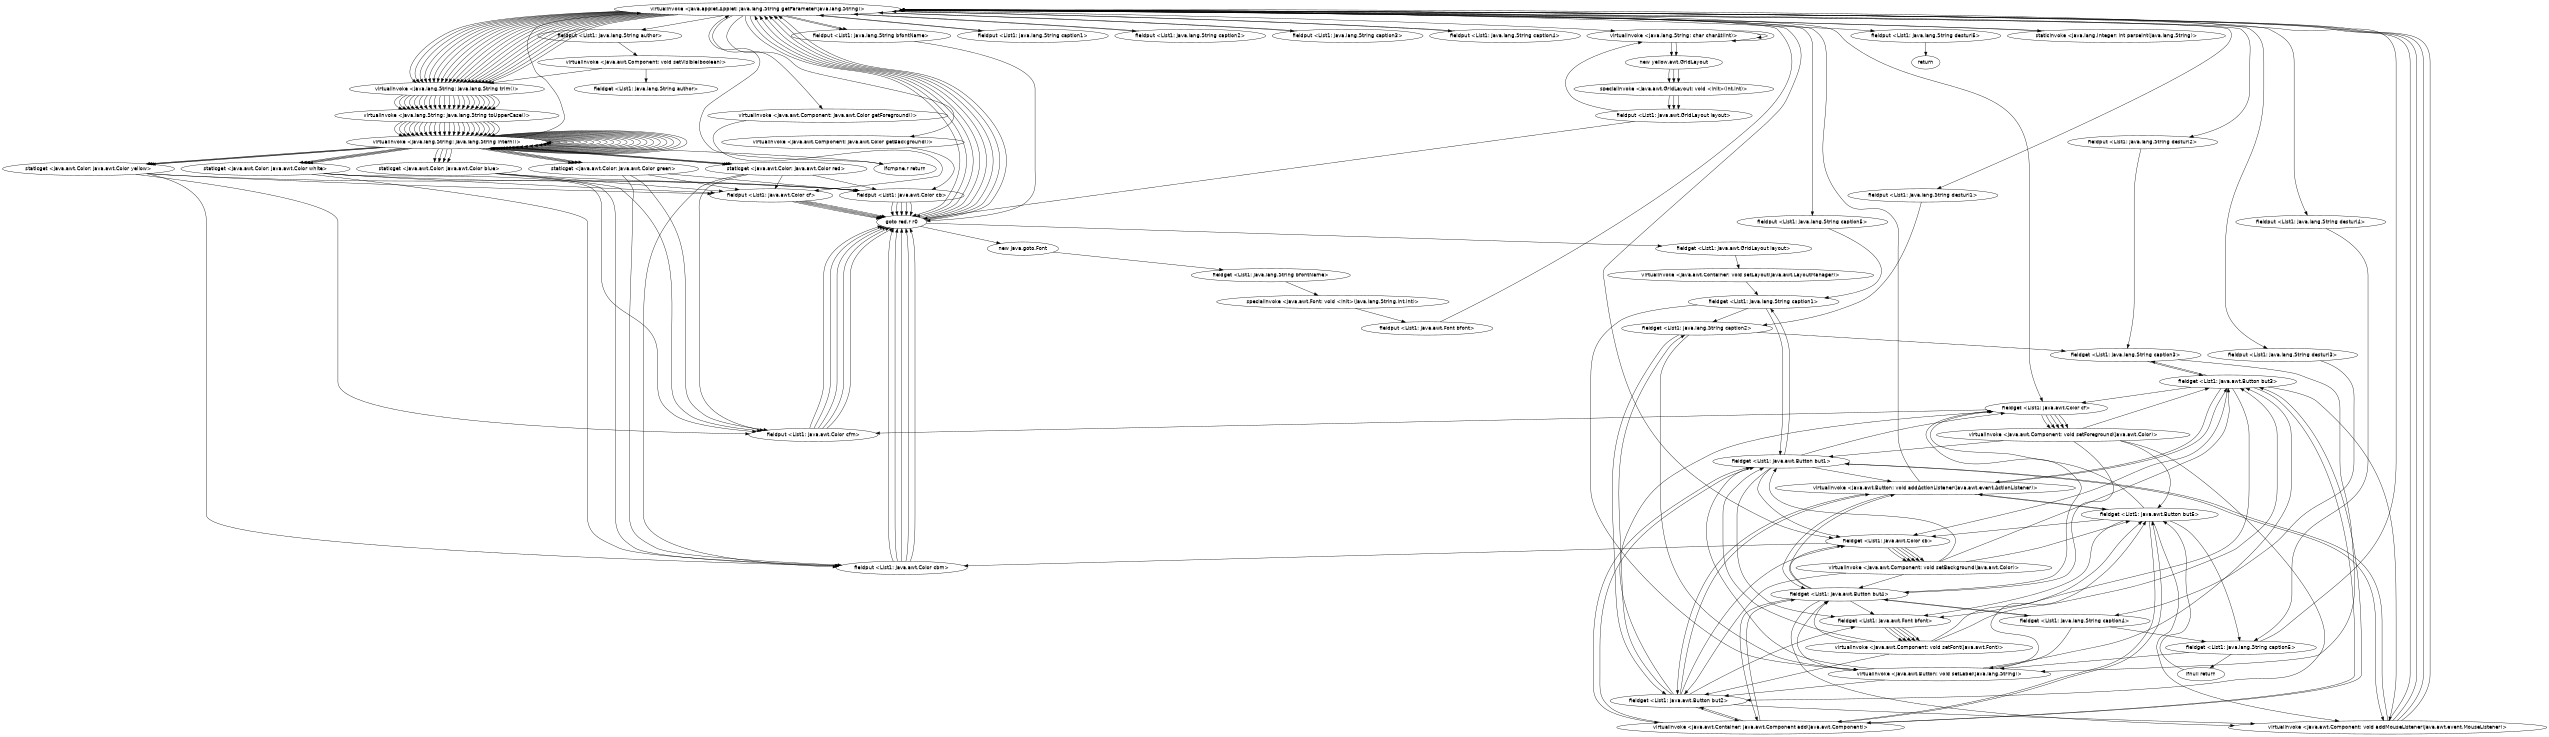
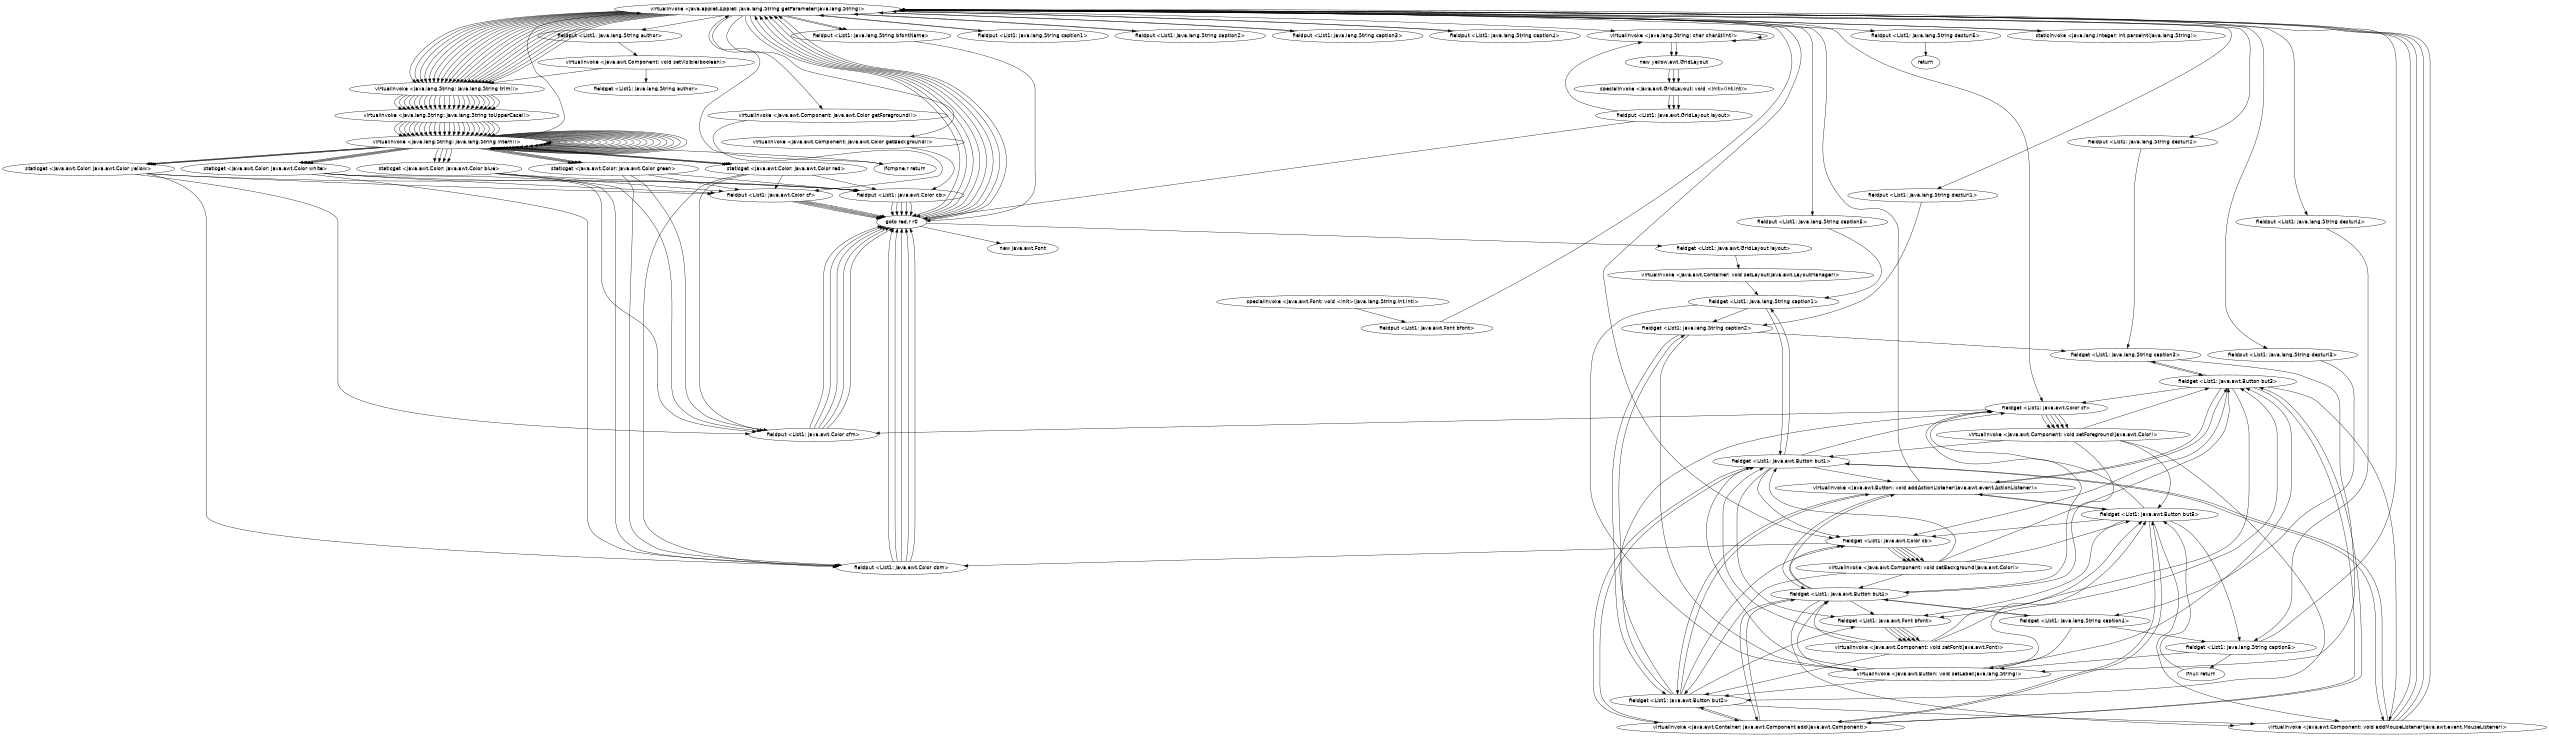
(1023, 249) -> (1023, 249)
(1271, 275) -> none
